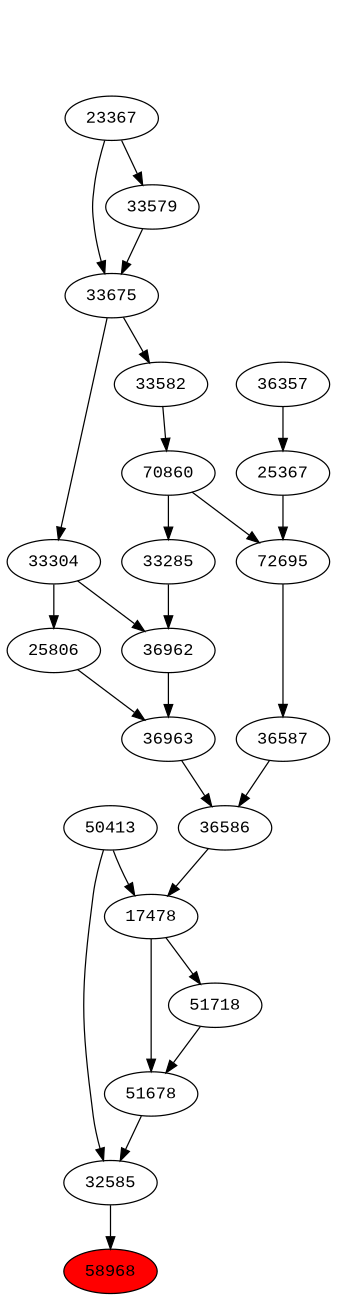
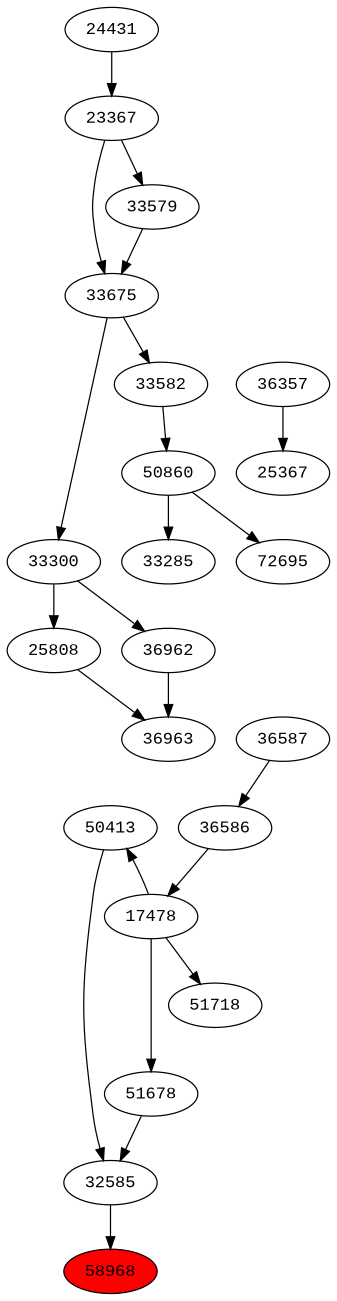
none -> (112, 30)
(168, 473) -> (168, 473)
(283, 511) -> none
(54, 562) -> (54, 562)
(168, 600) -> none
(283, 644) -> none
(54, 650) -> (54, 650)
(193, 778) -> none
(120, 868) -> (141, 877)
(187, 1045) -> none
